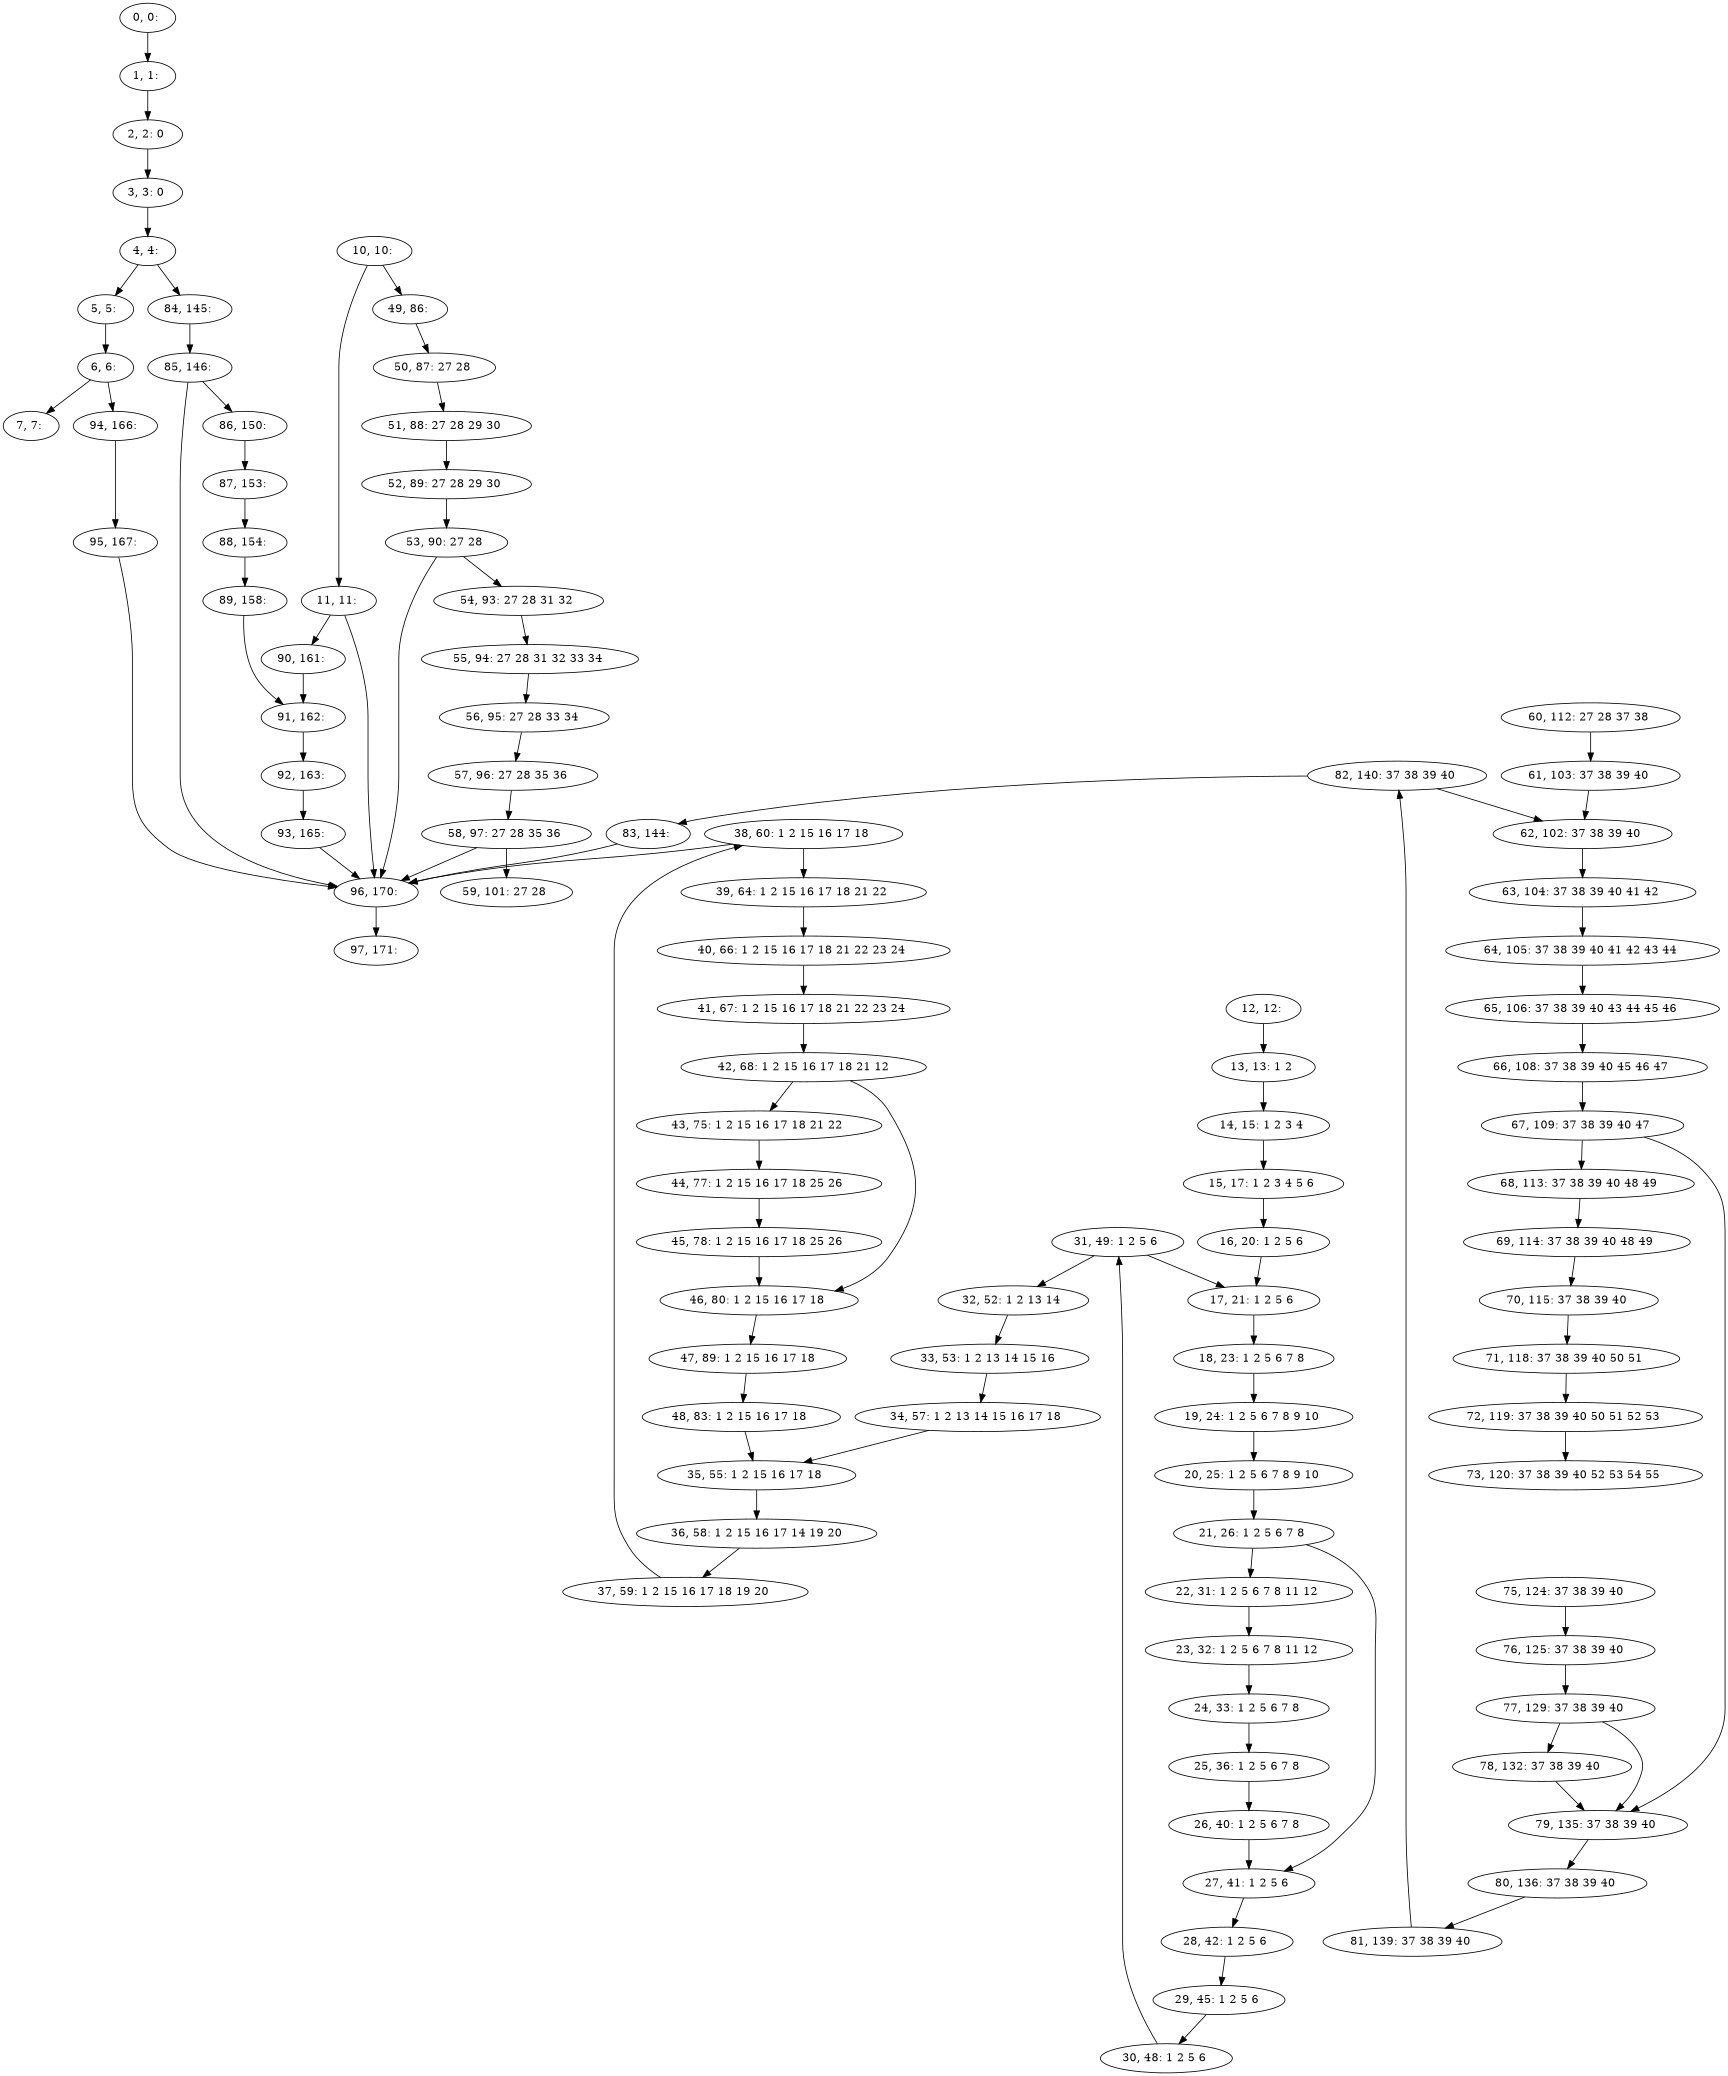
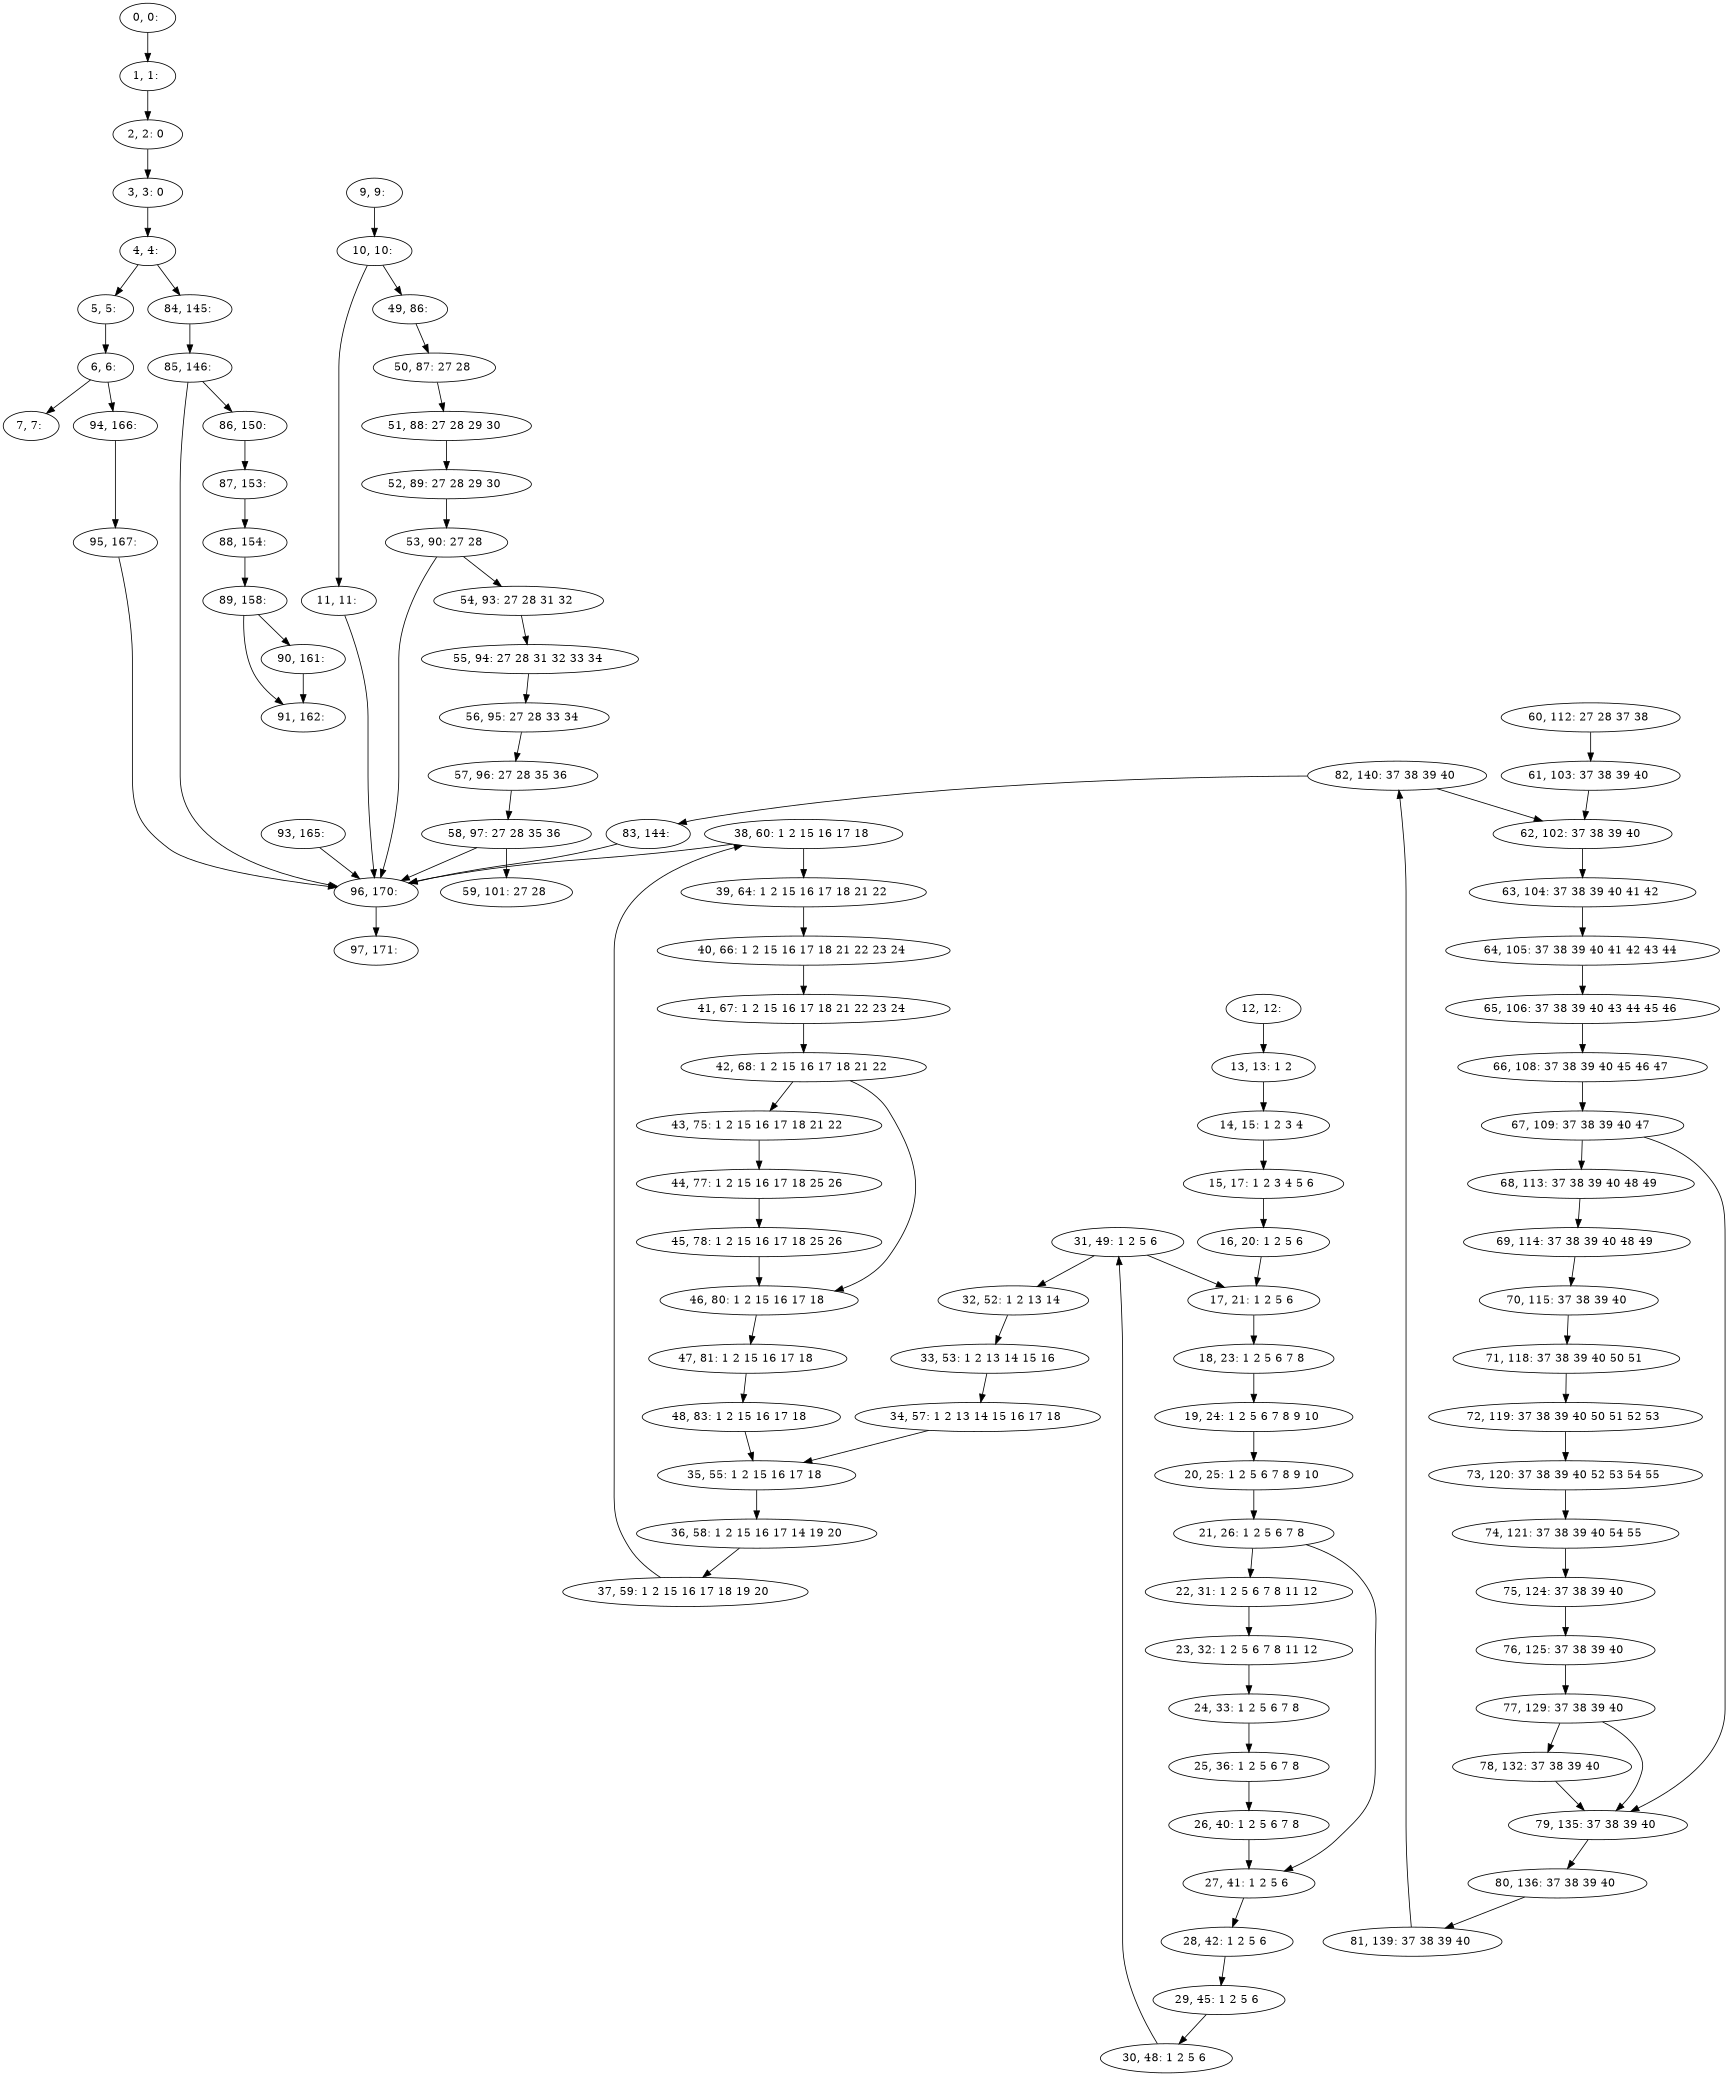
none -> (374, 193)
(323, 626) -> (271, 627)
(303, 776) -> none
(804, 1067) -> (804, 1067)
(748, 1359) -> (748, 1359)
none -> (1566, 1534)
